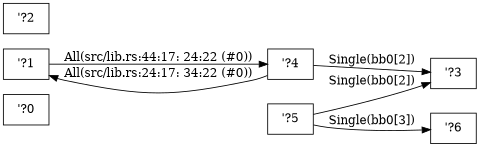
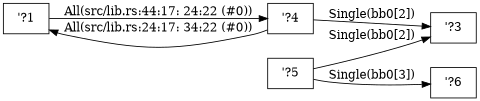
(26, 19) -> none
(26, 110) -> none
